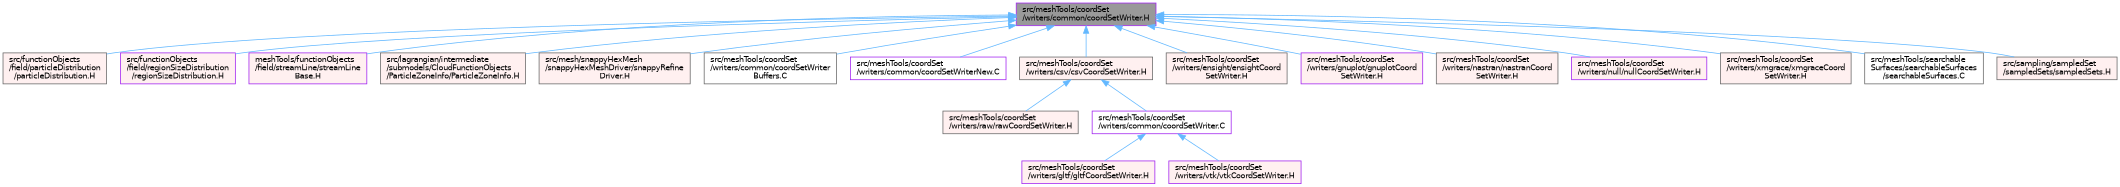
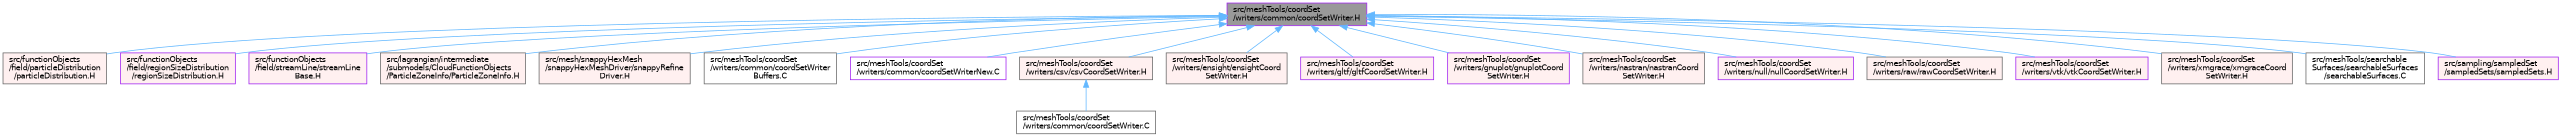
(308, 68) -> (308, 68)
(2057, 68) -> (2498, 68)
(1045, 98) -> (1631, 30)
(1162, 122) -> (1086, 122)
(1122, 150) -> (1335, 44)
(1202, 150) -> (1755, 29)
